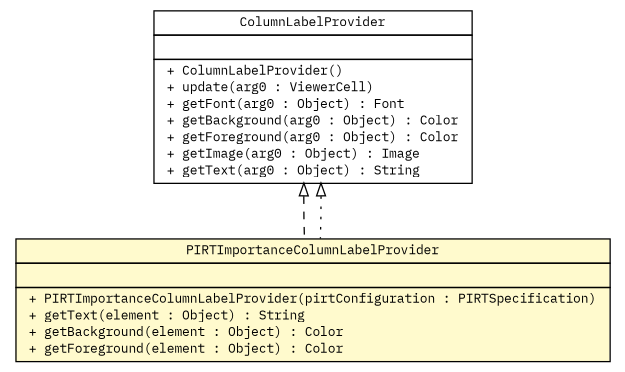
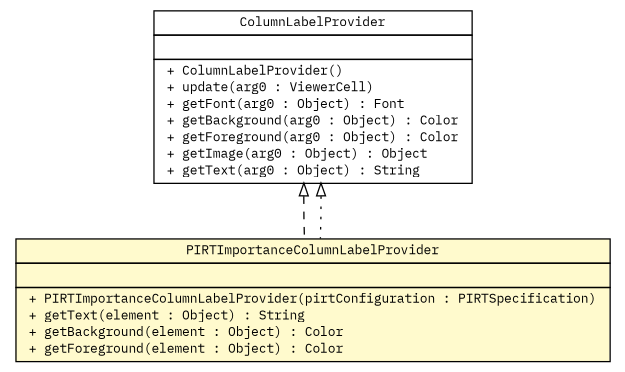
(294, 154) -> (298, 154)
